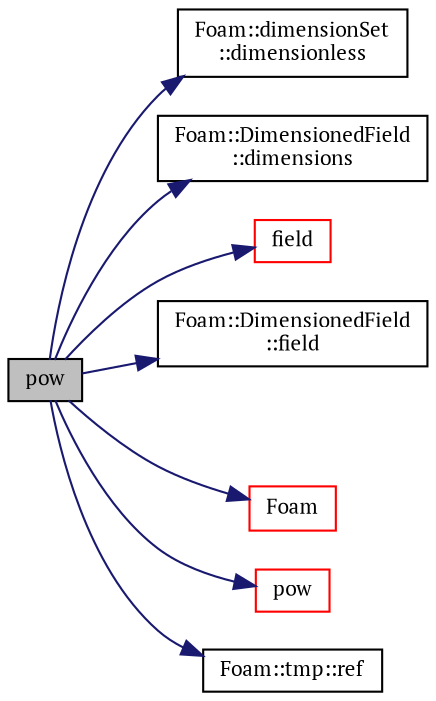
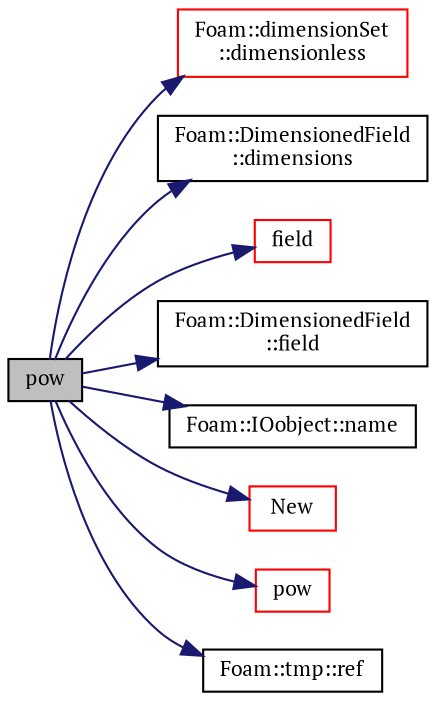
(293, 43) -> (293, 43)
none -> (293, 426)
(293, 508) -> (293, 508)
